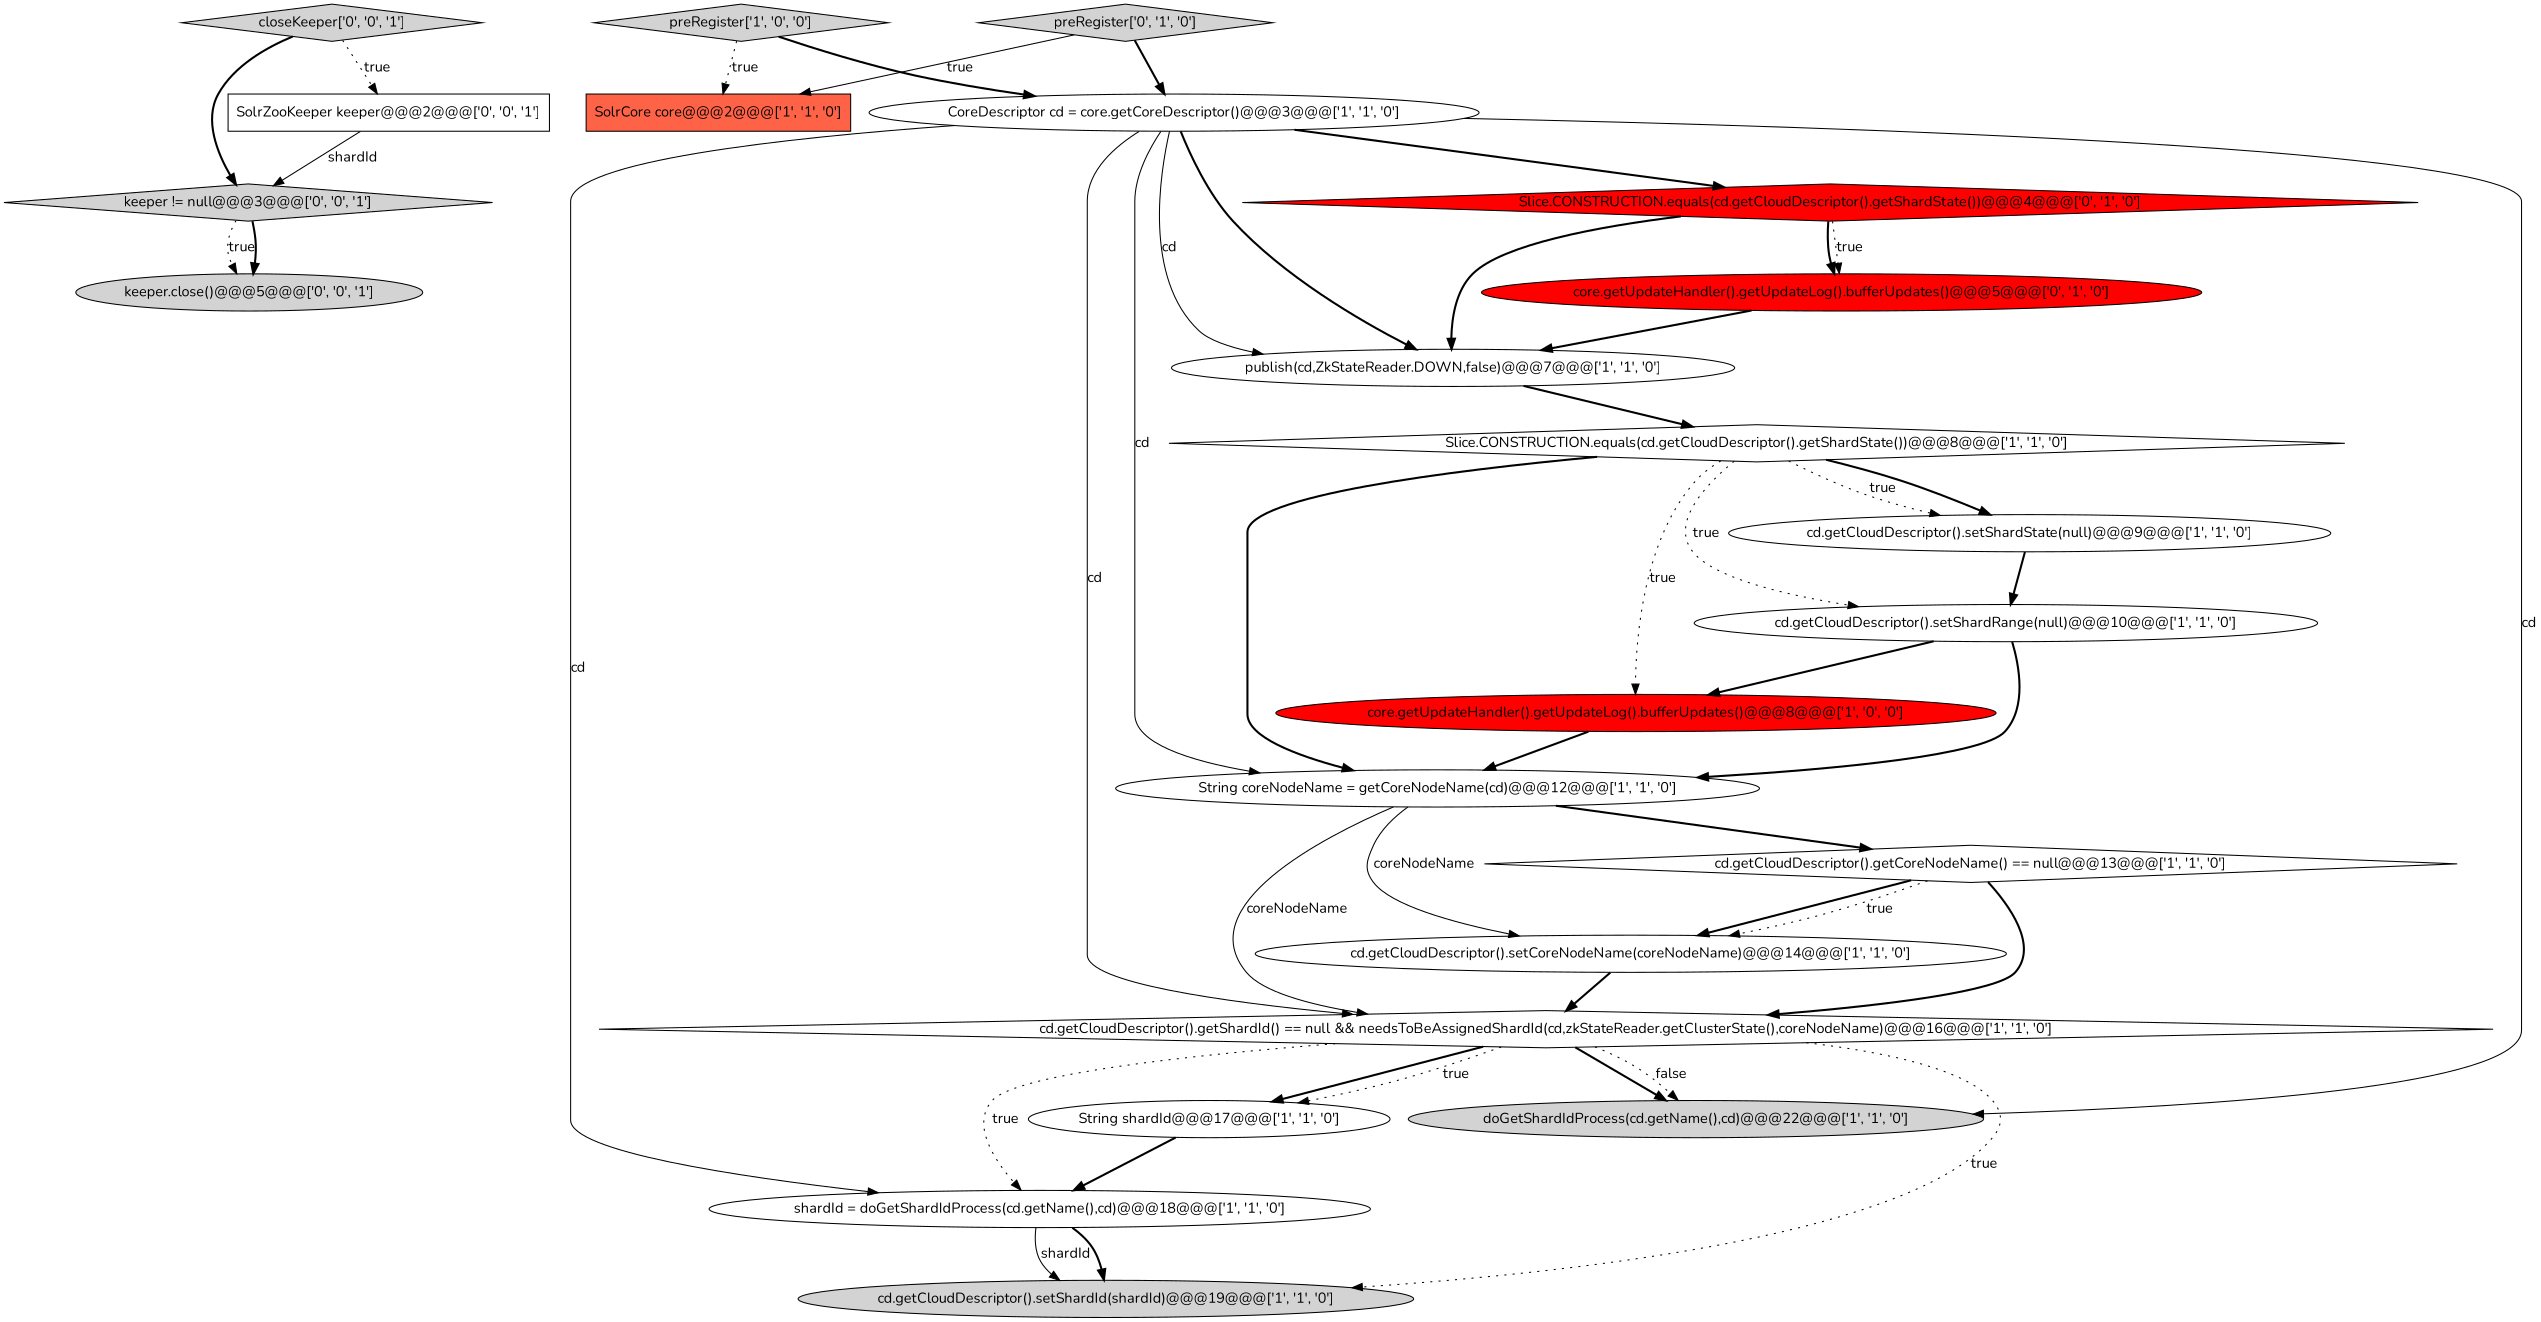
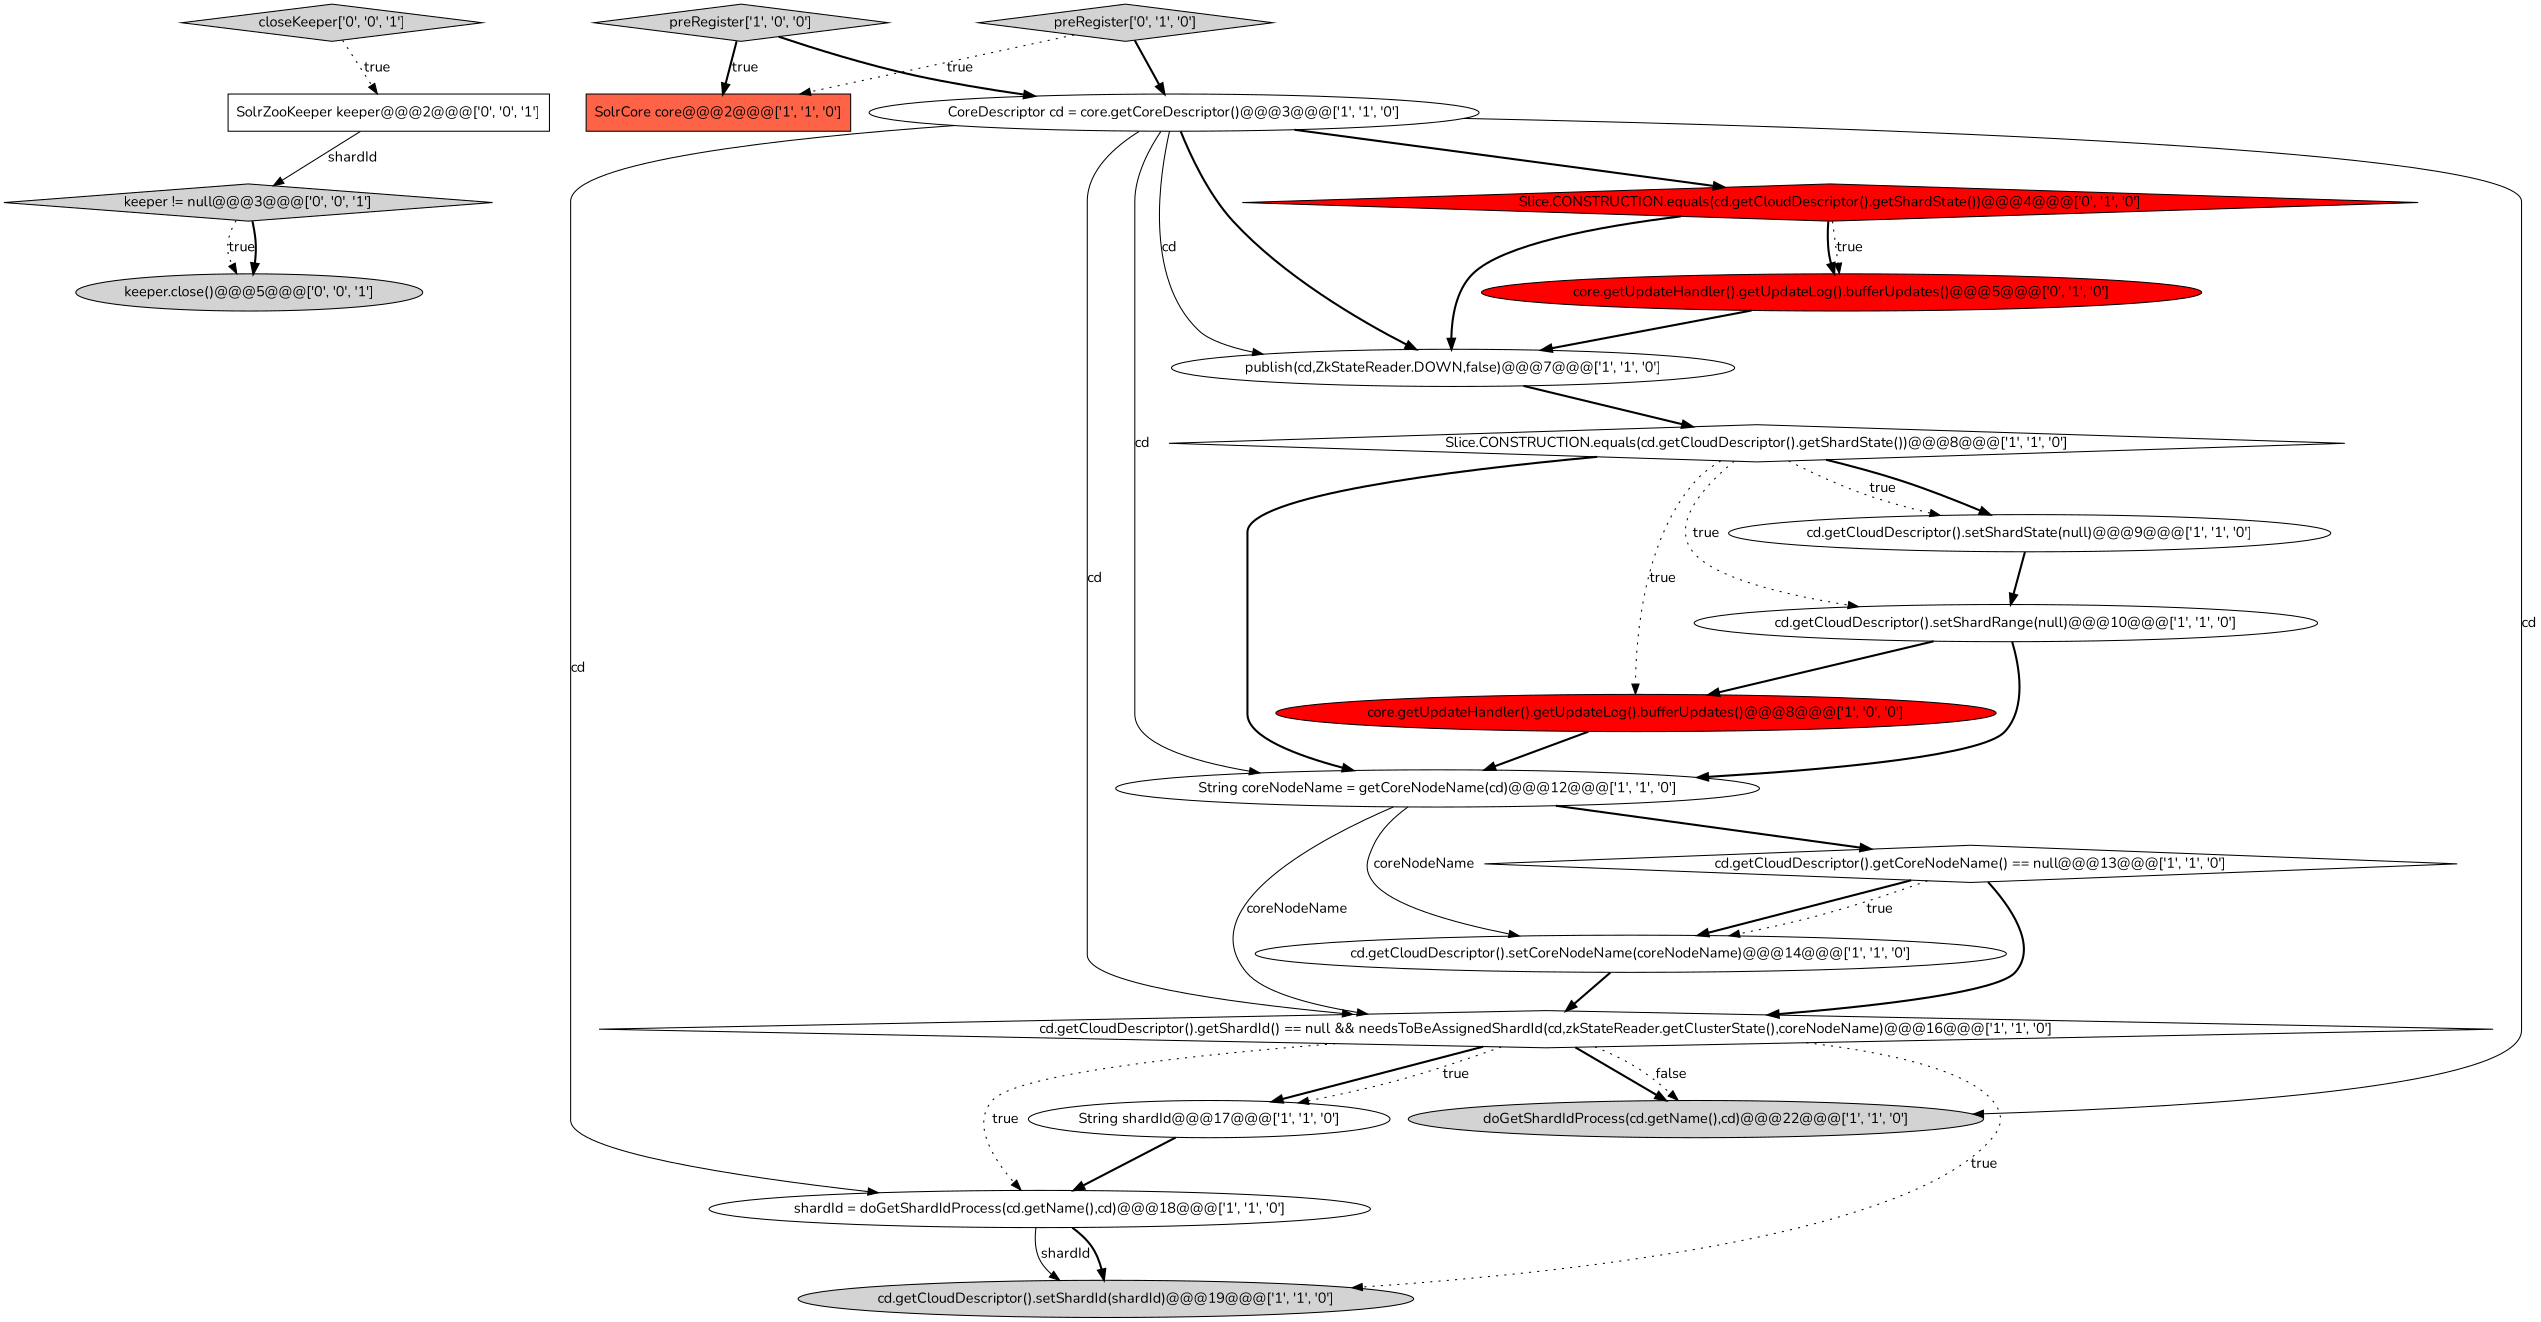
(731, 63) -> (731, 63)
(942, 63) -> (942, 63)
(221, 90) -> none
